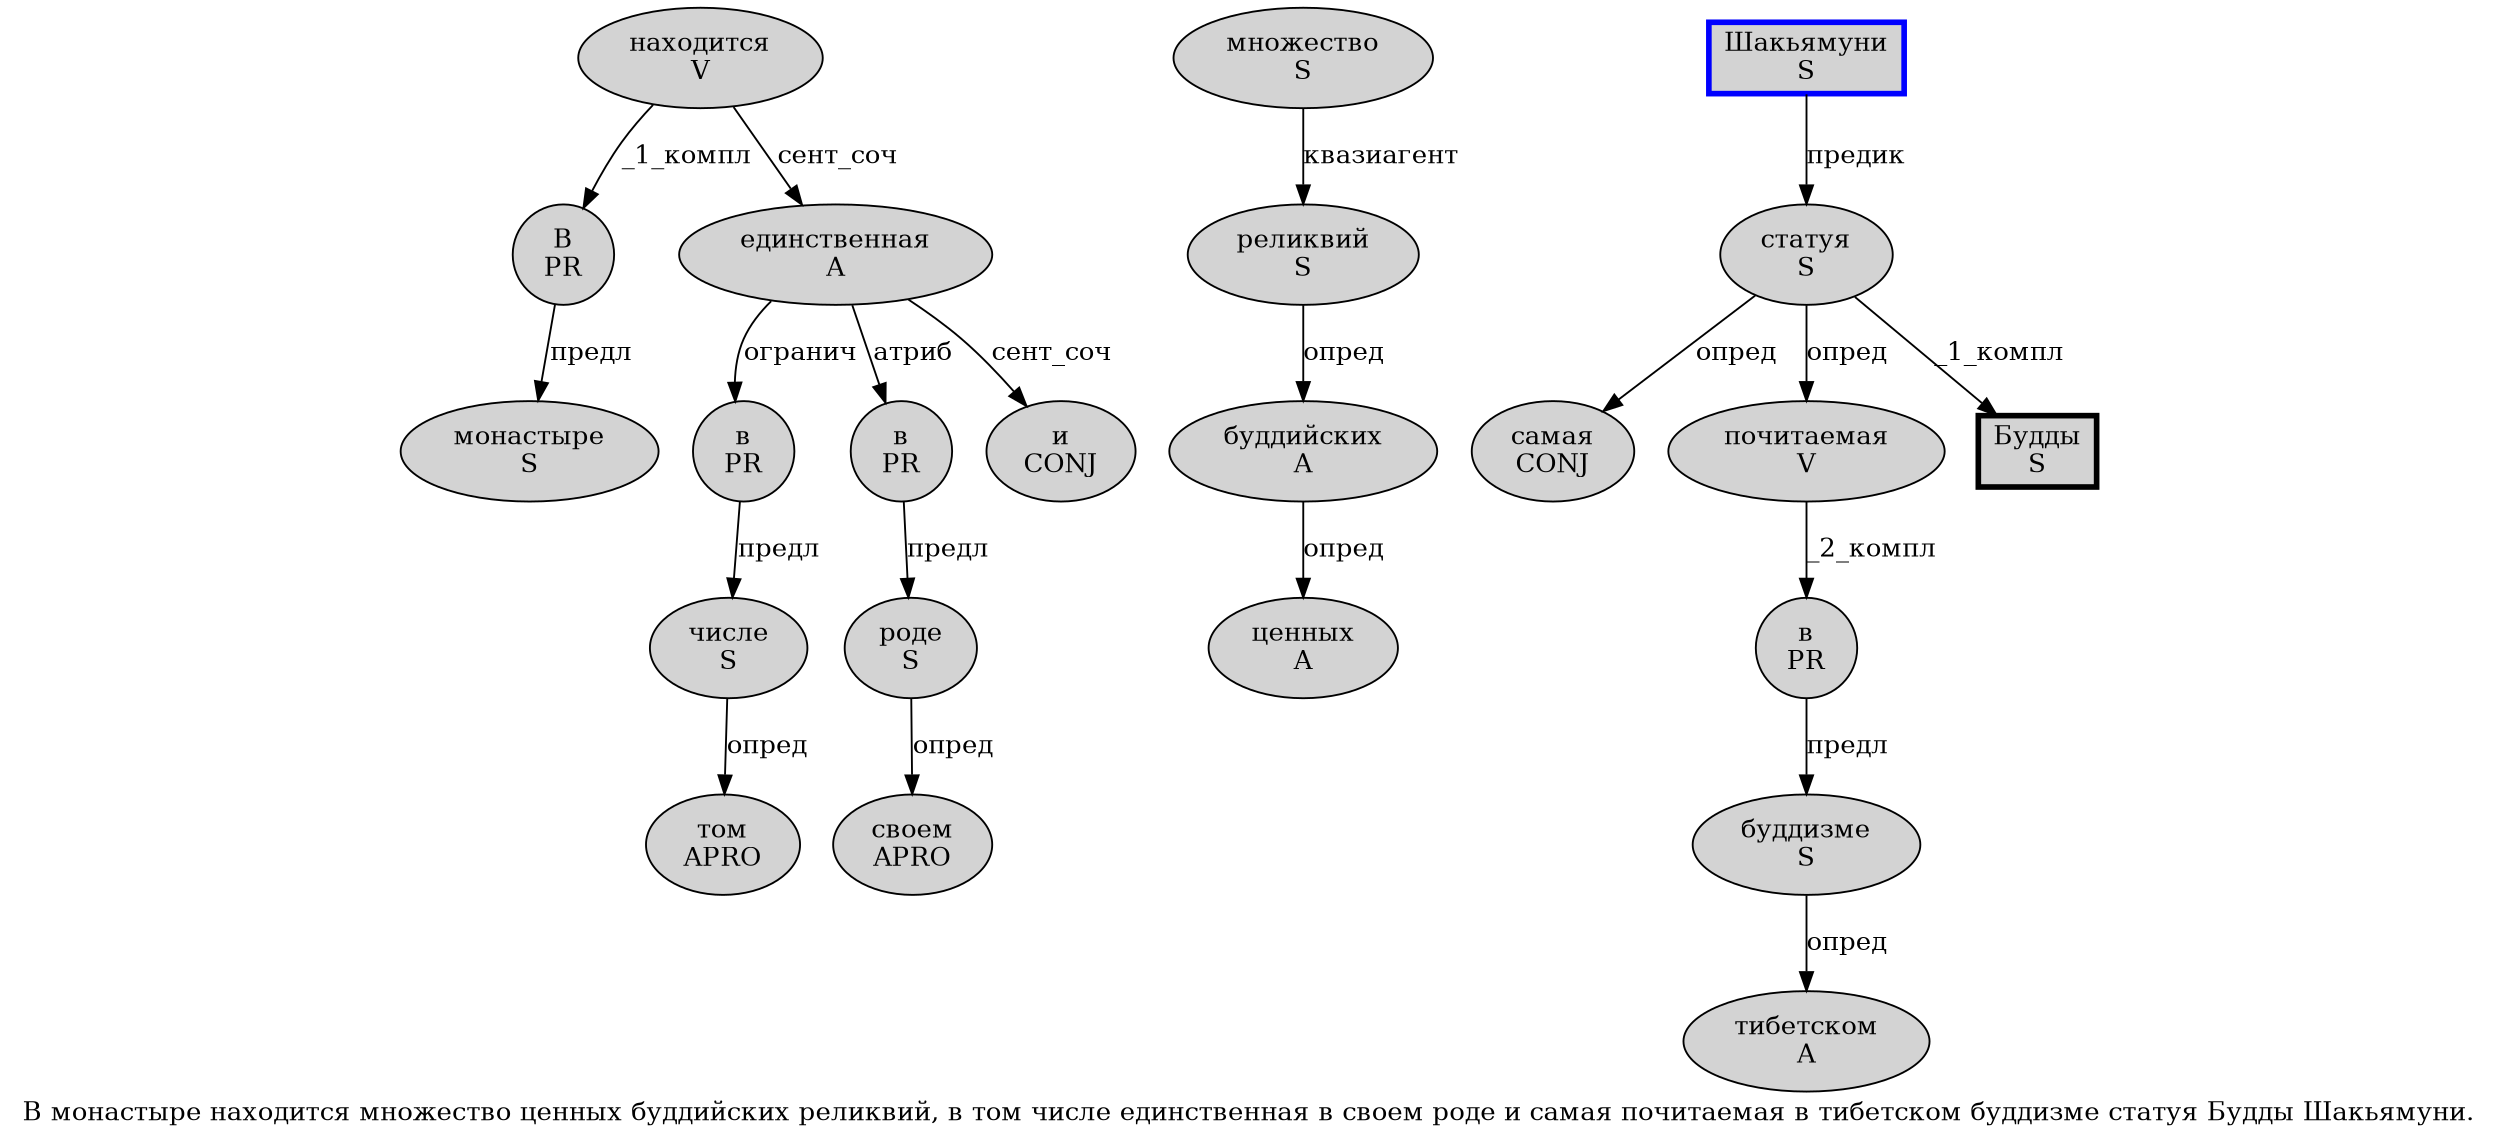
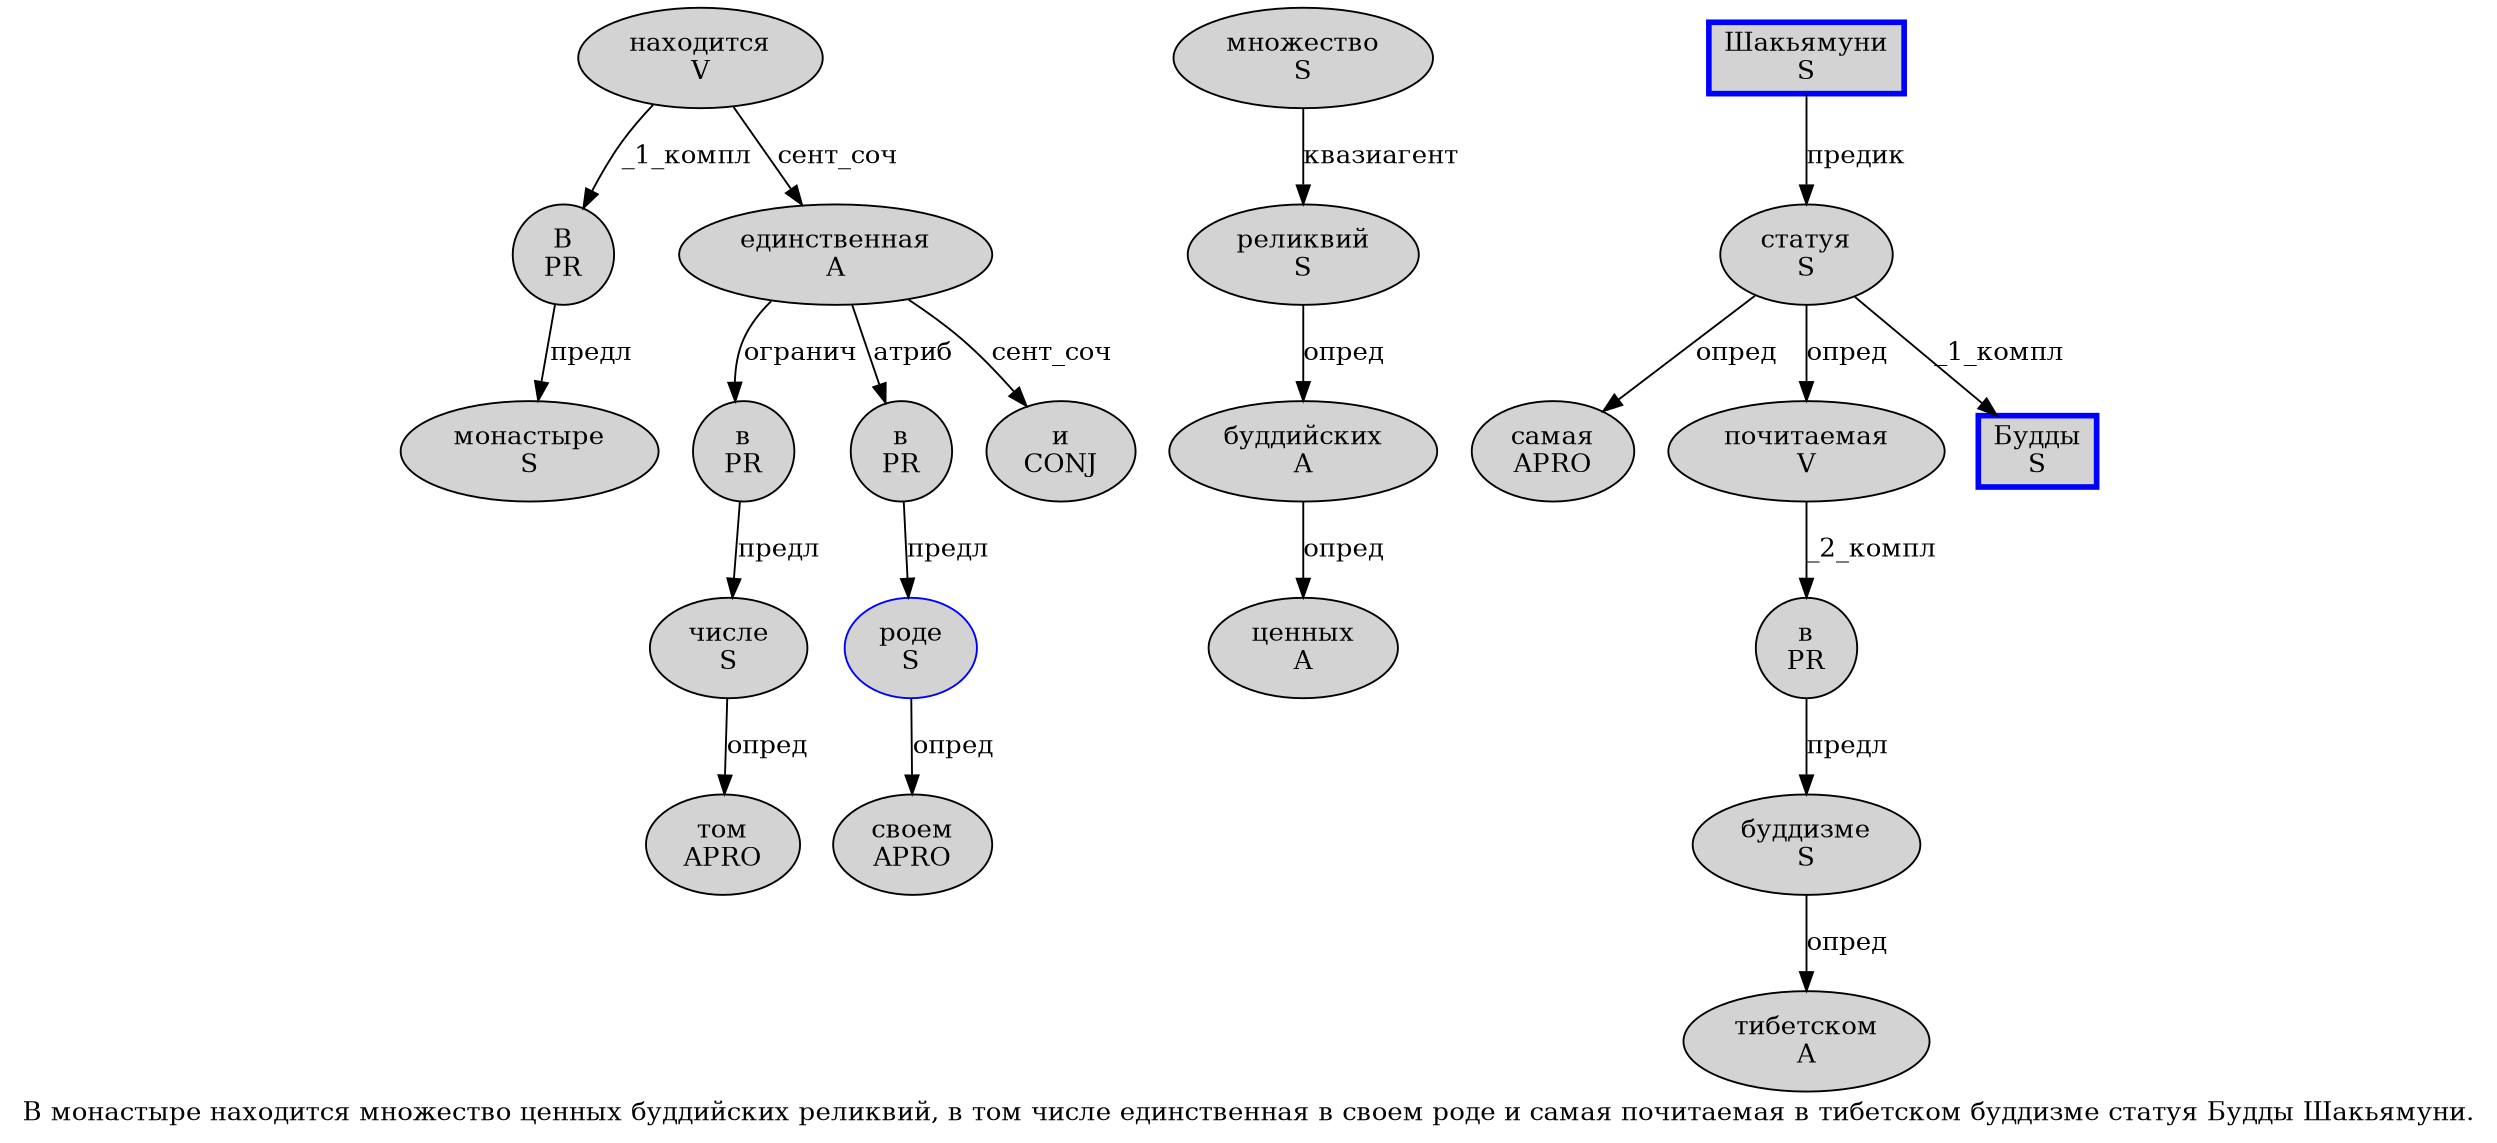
(1553, 451) -> (1553, 451)
(2037, 451) -> (2037, 451)
(911, 648) -> (911, 648)
